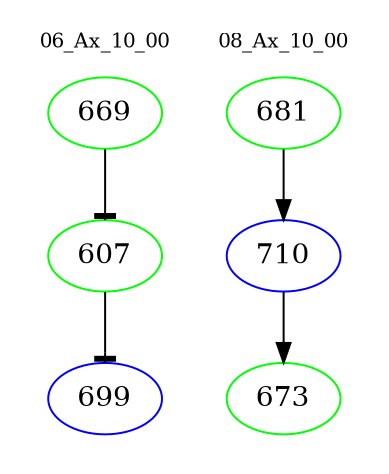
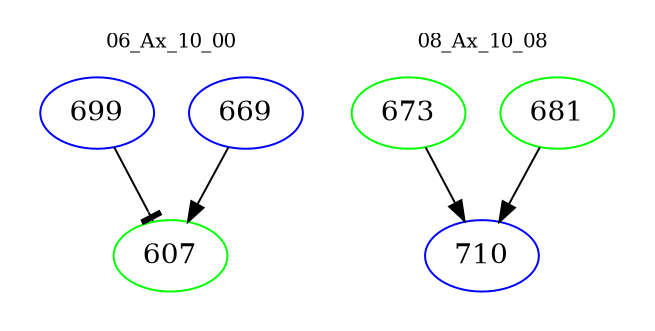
(284, 43) -> (483, 43)
(105, 113) -> (246, 113)
(105, 180) -> (213, 176)
(284, 318) -> (440, 175)
(105, 322) -> (131, 179)
